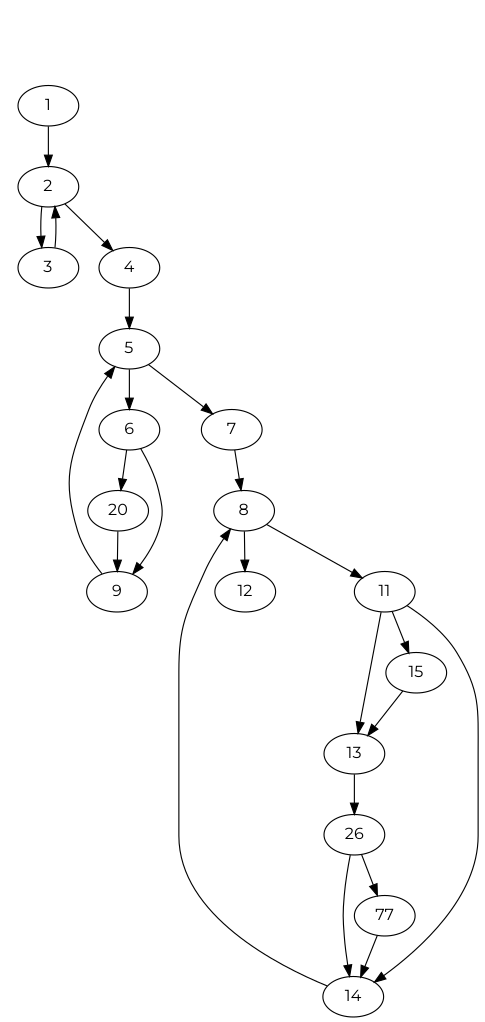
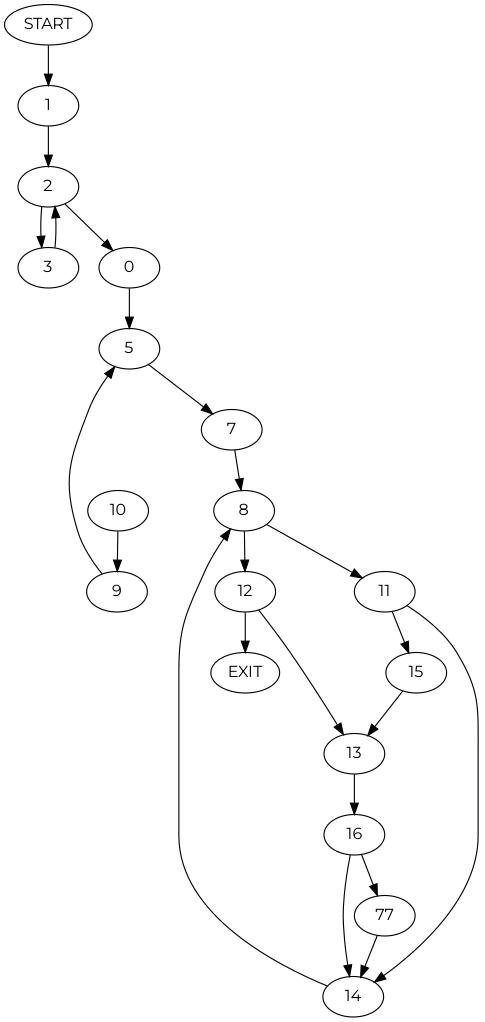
none -> (48, 25)
(129, 268) -> (129, 268)
(129, 430) -> none
(118, 511) -> (118, 511)
(371, 667) -> (300, 666)
none -> (245, 673)
(354, 835) -> (354, 835)
